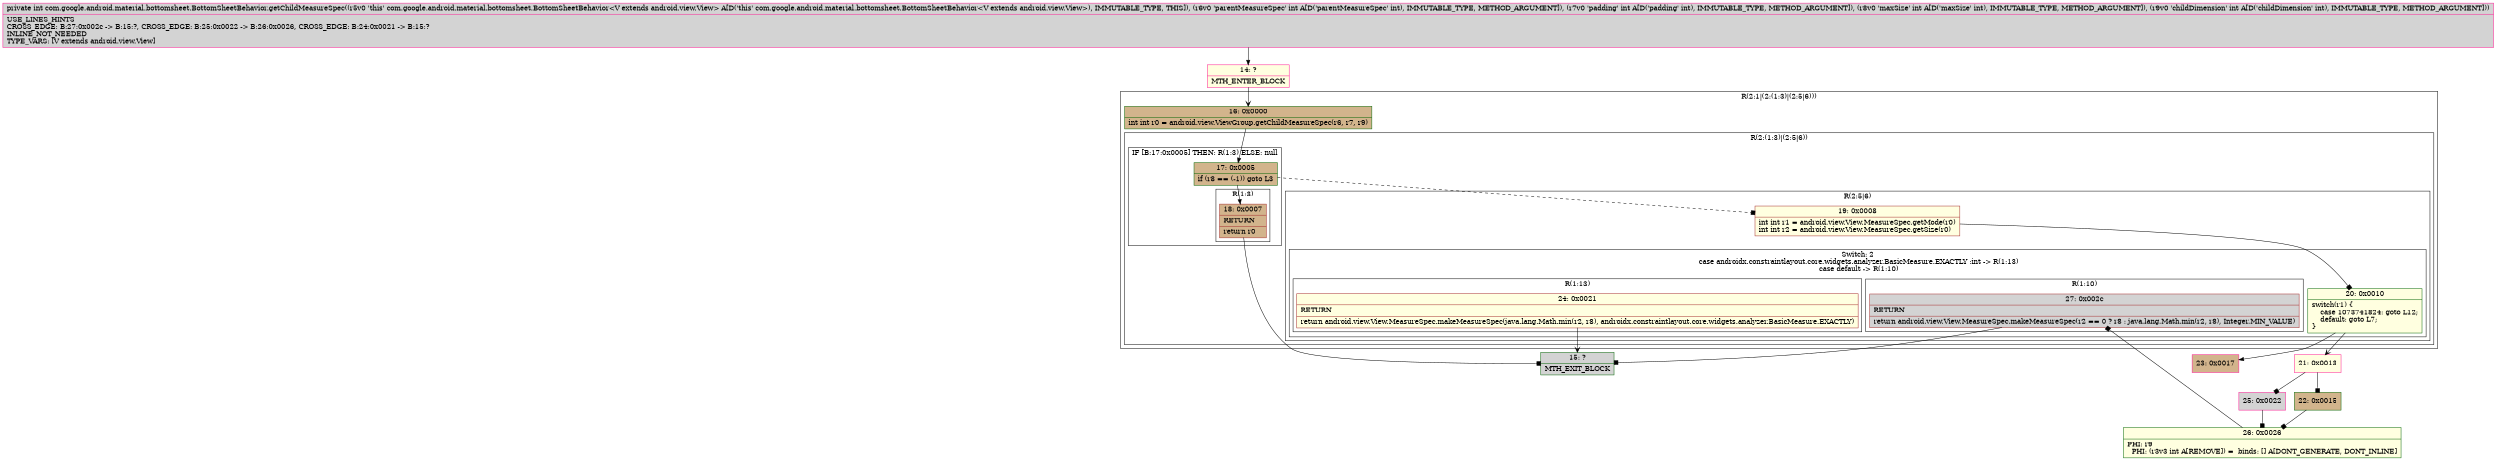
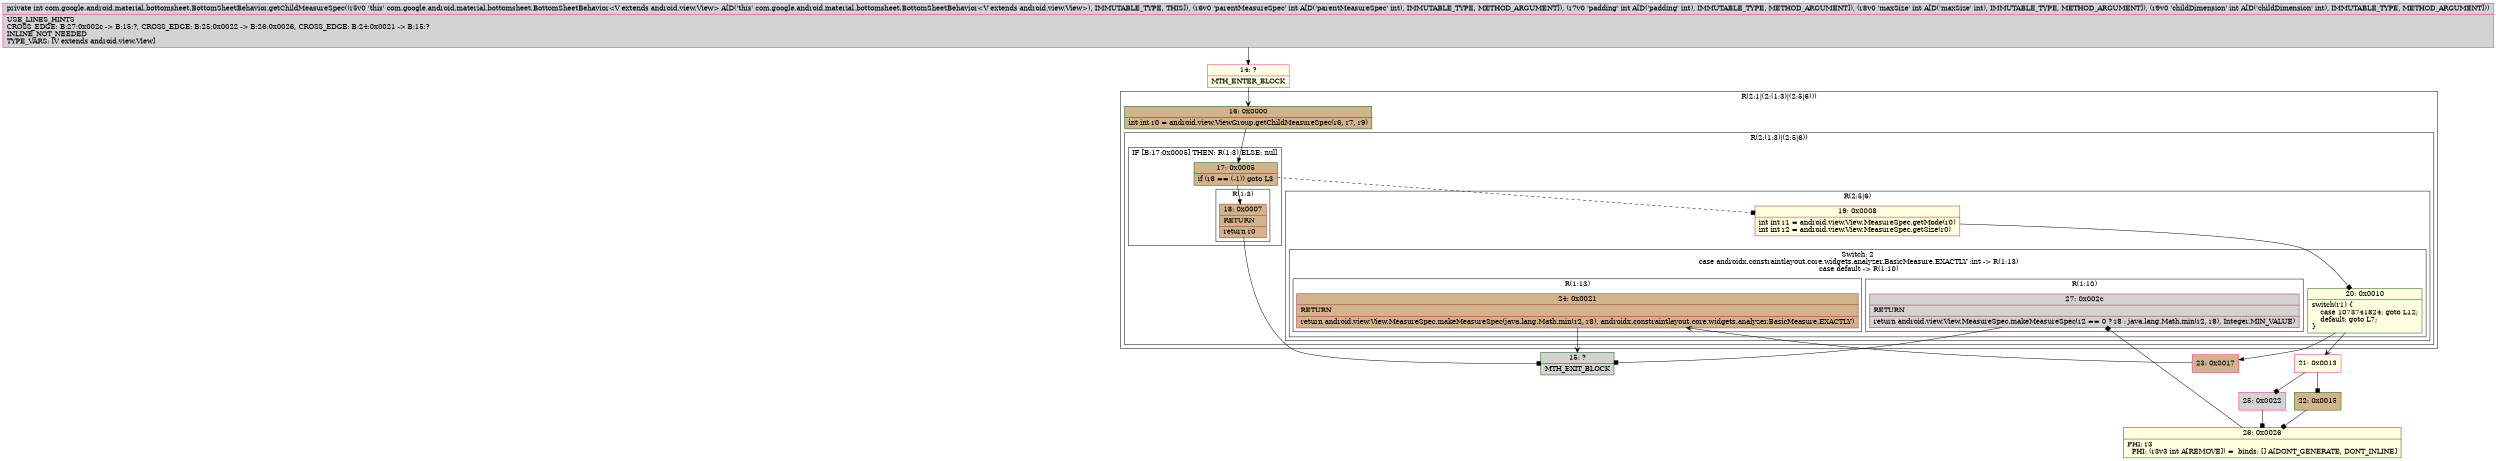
(1577, 311) -> (1577, 311)
none -> (1941, 354)
(2141, 445) -> (2141, 445)
